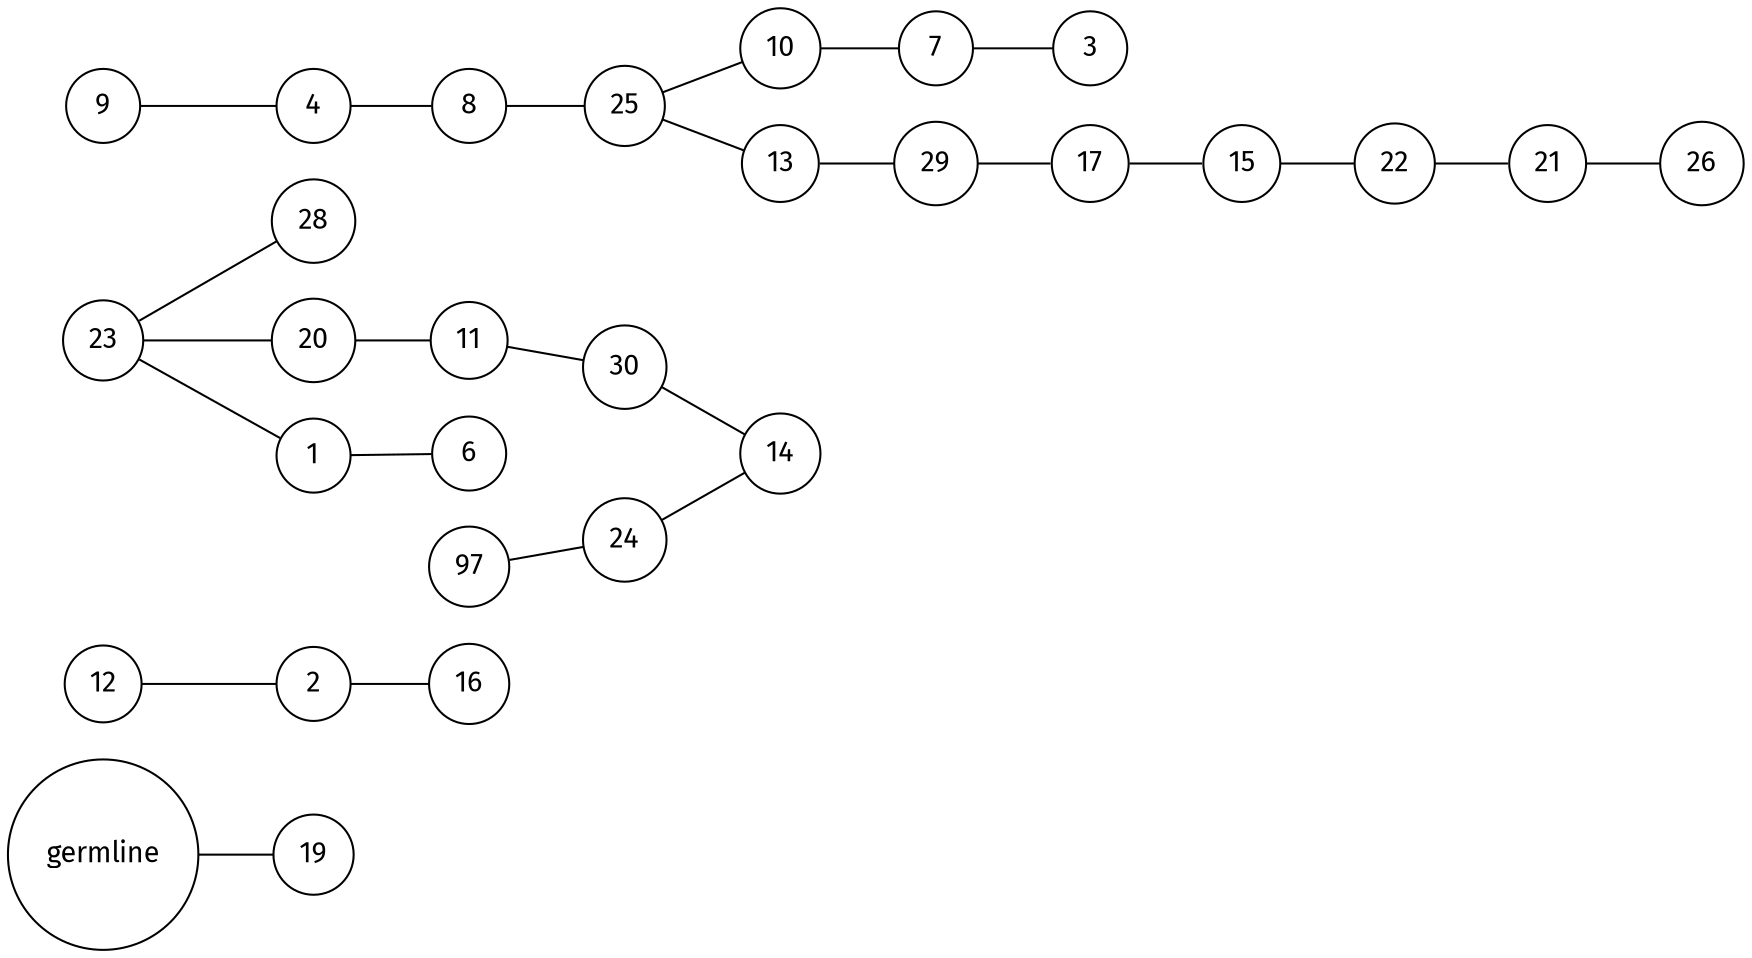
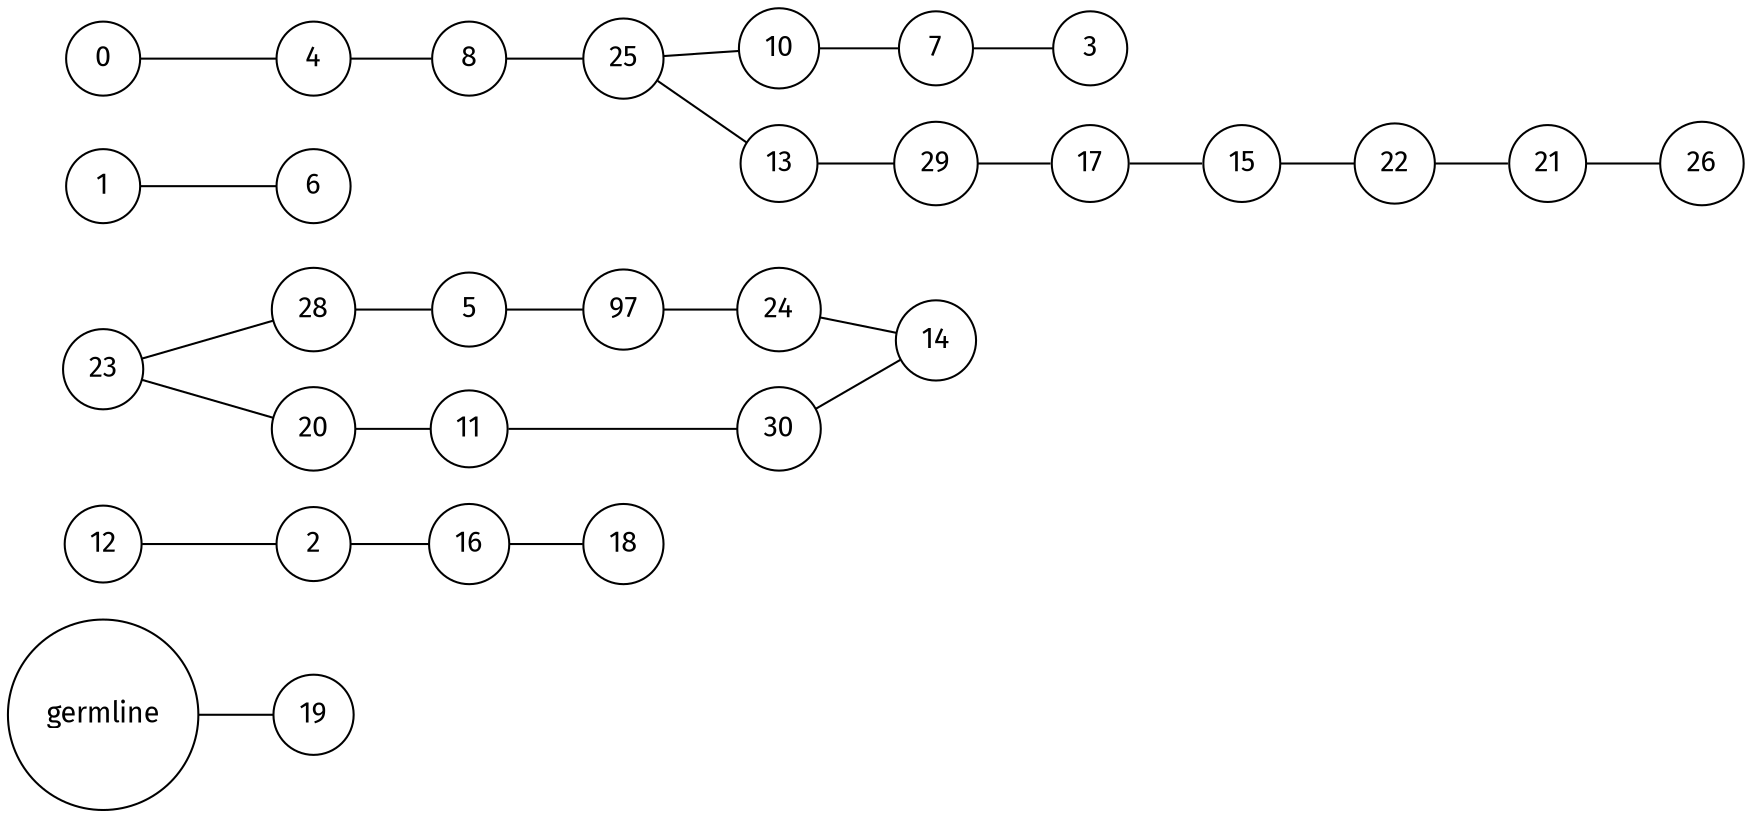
(103, 106) -> (103, 59)
none -> (469, 310)
(210, 399) -> none
none -> (623, 544)
